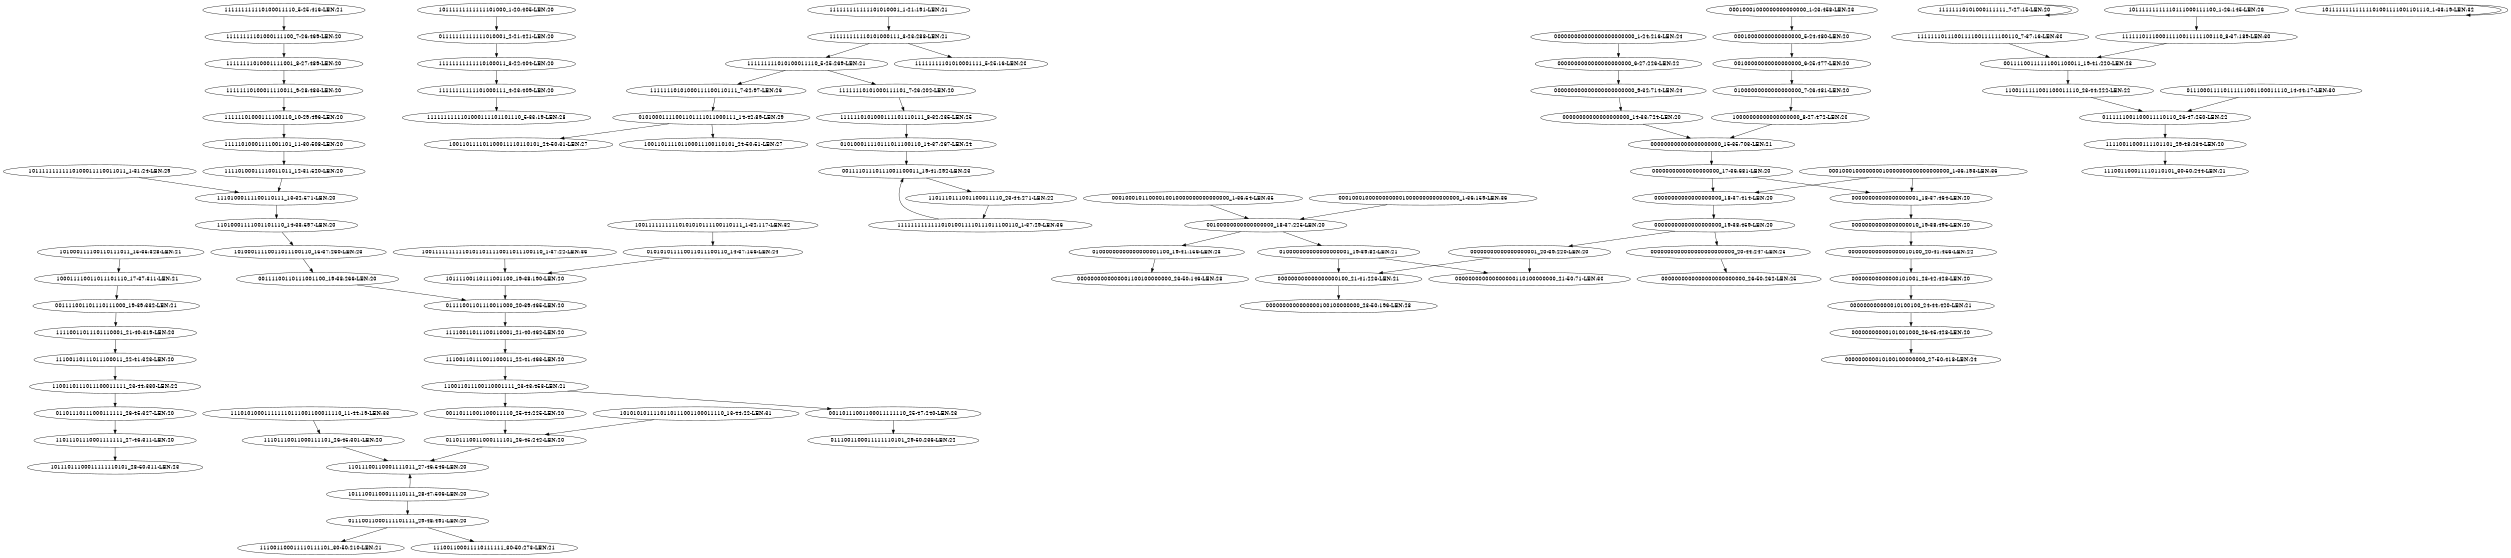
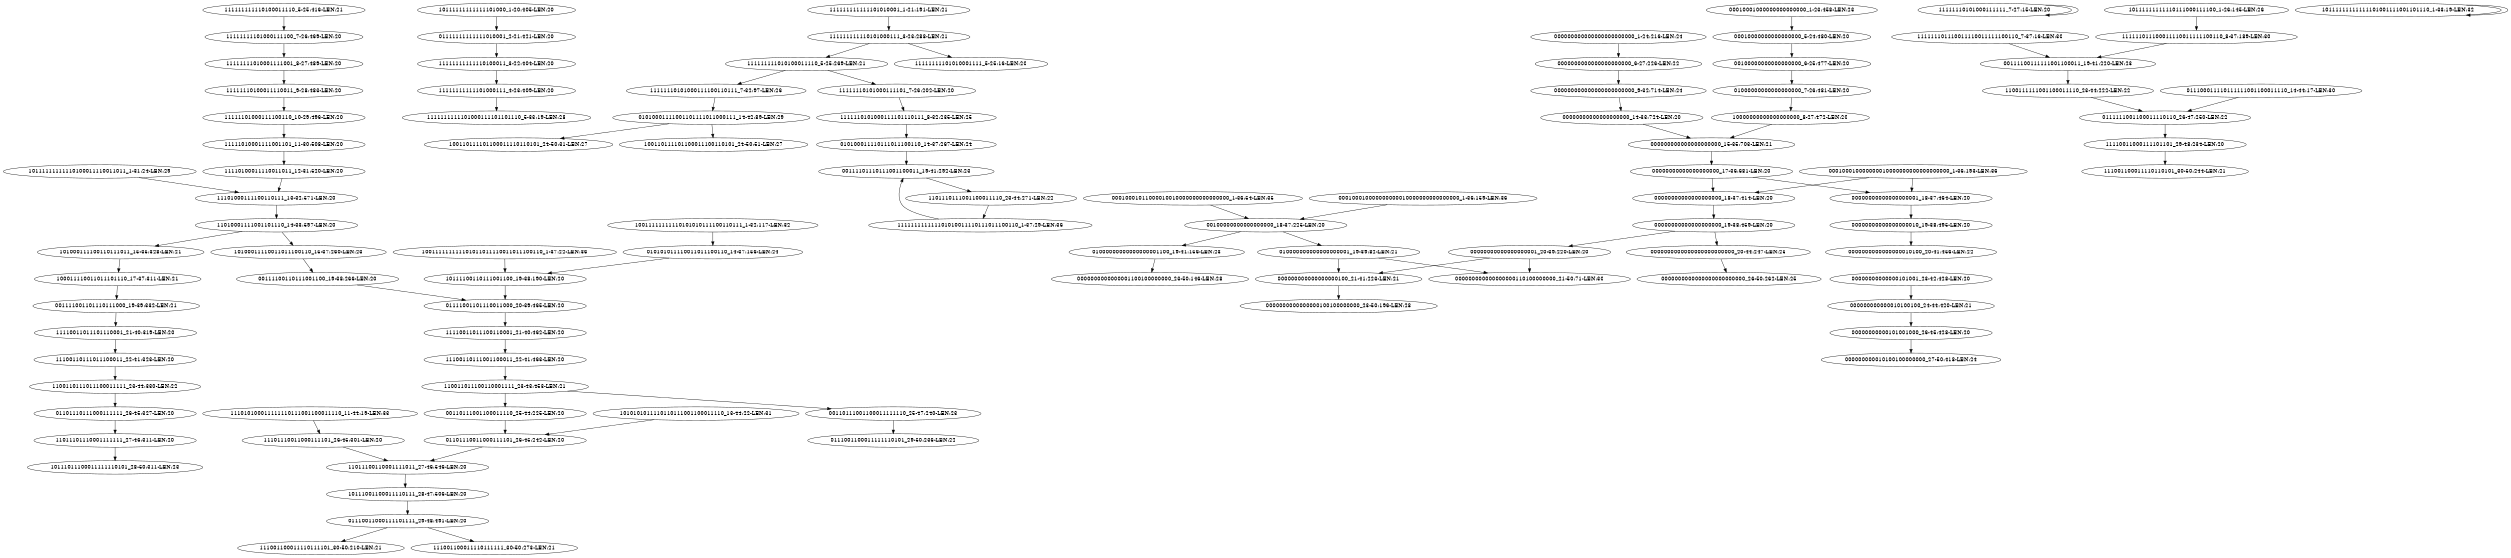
none -> (201, 238)
(1911, 264) -> none
(410, 483) -> (405, 479)
